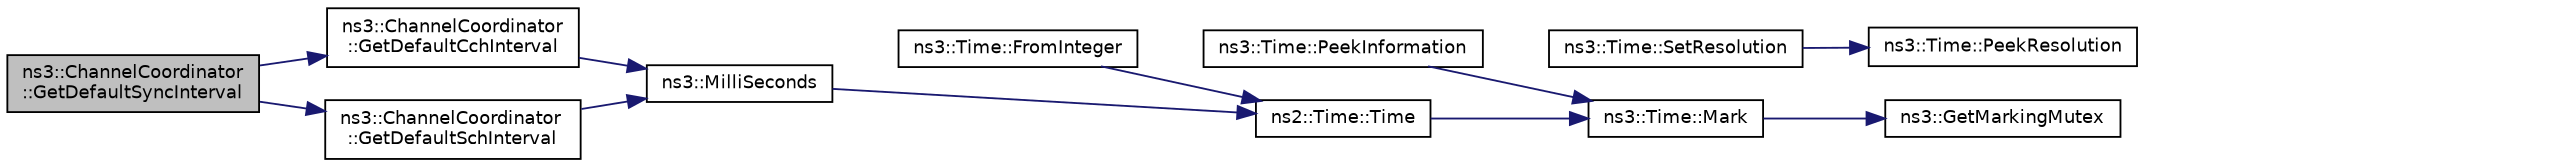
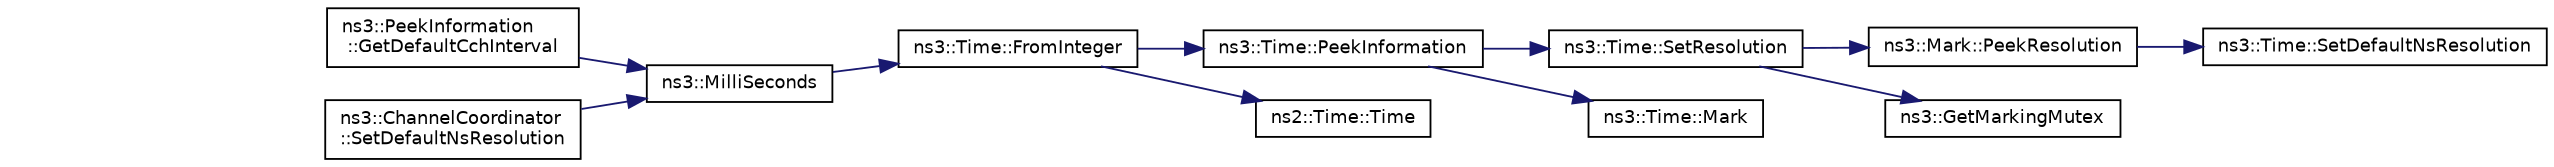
(453, 38) -> (453, 38)
(2003, 47) -> (2003, 47)
none -> (2375, 47)
none -> (1161, 49)
none -> (1507, 49)
(133, 84) -> none
(1035, 101) -> (856, 69)
(1500, 119) -> none
(1815, 119) -> (1830, 82)
(453, 130) -> (453, 130)
